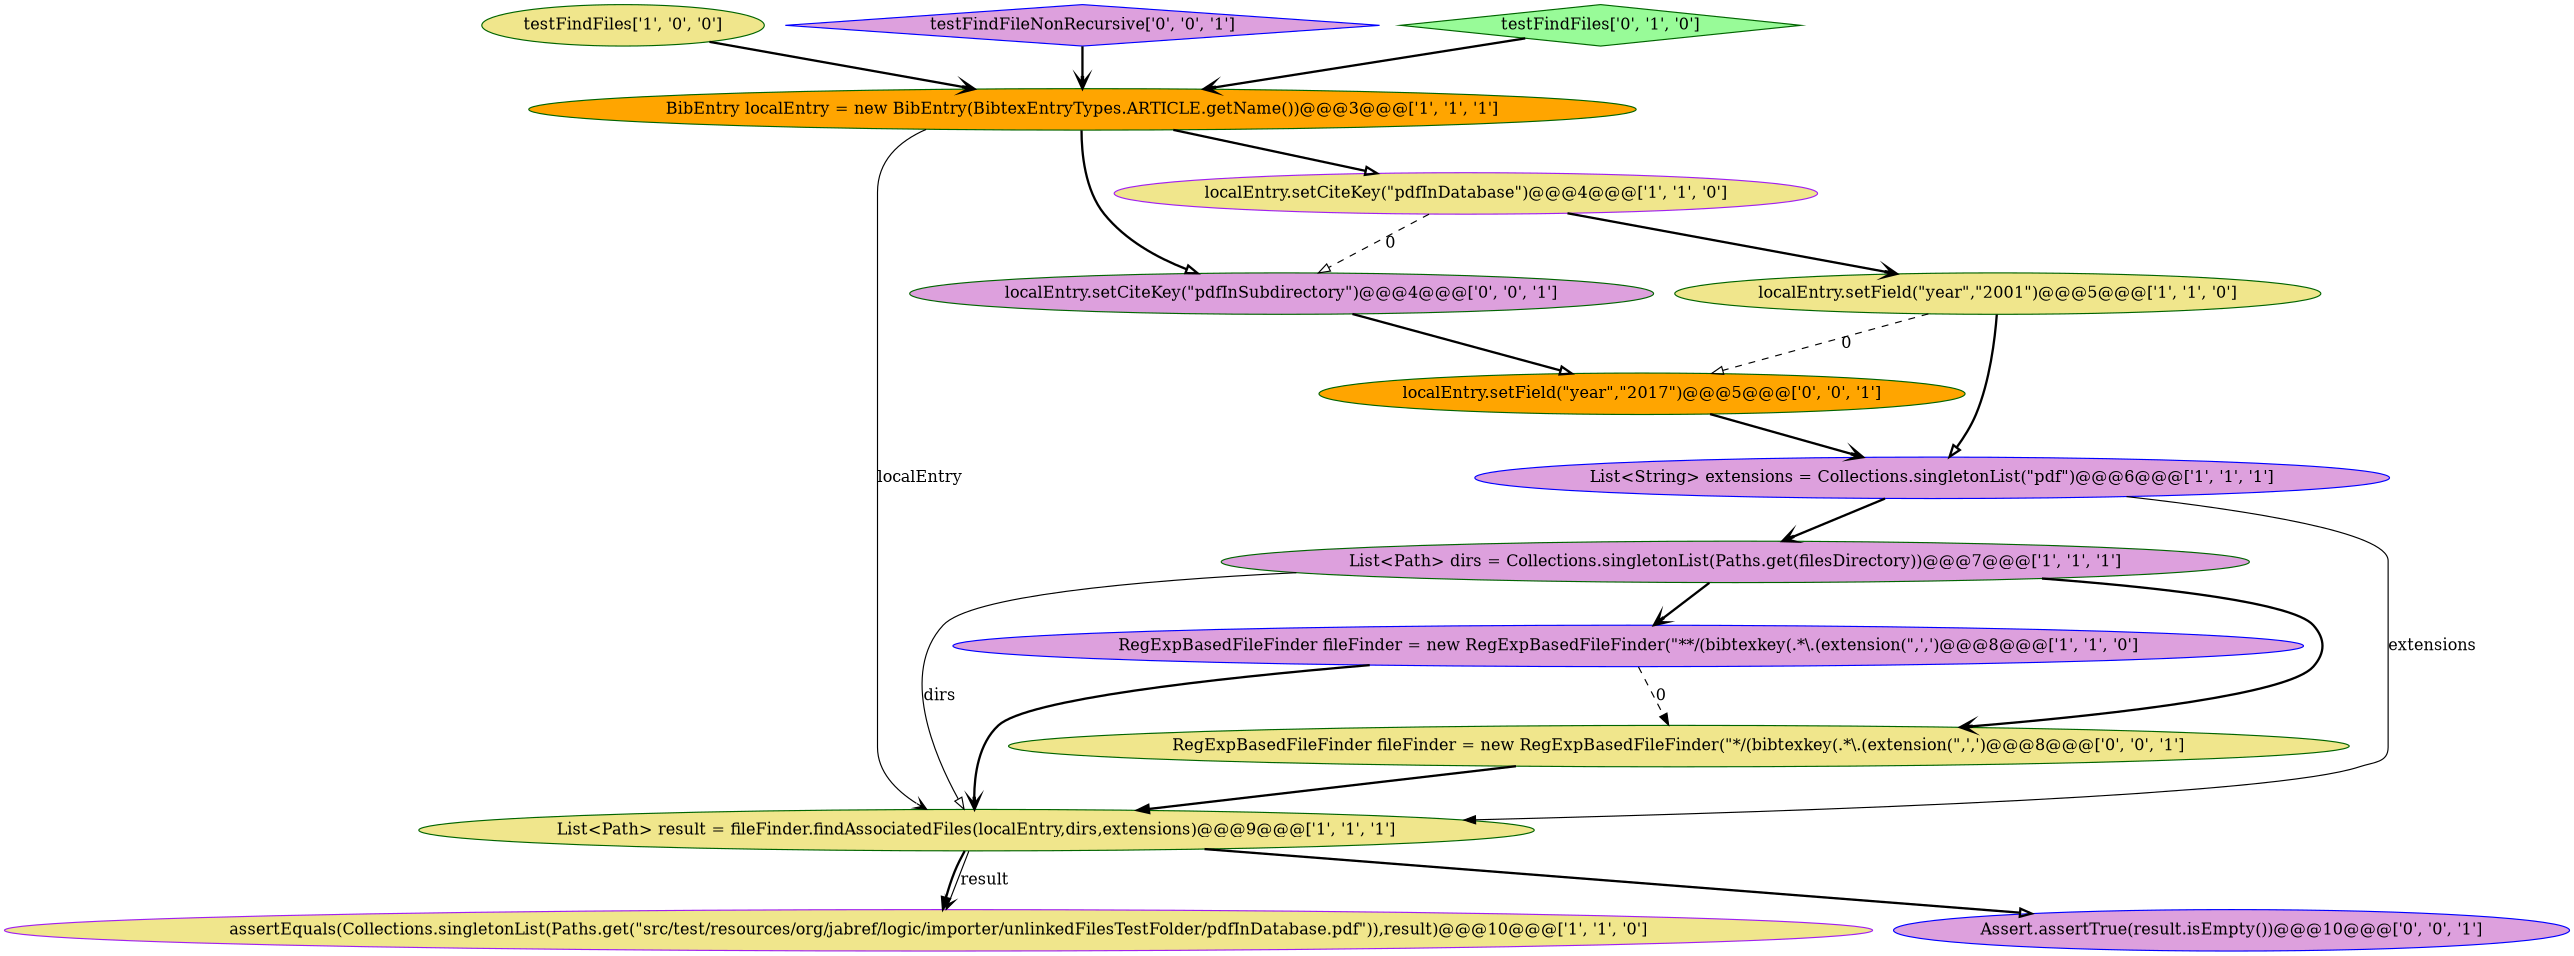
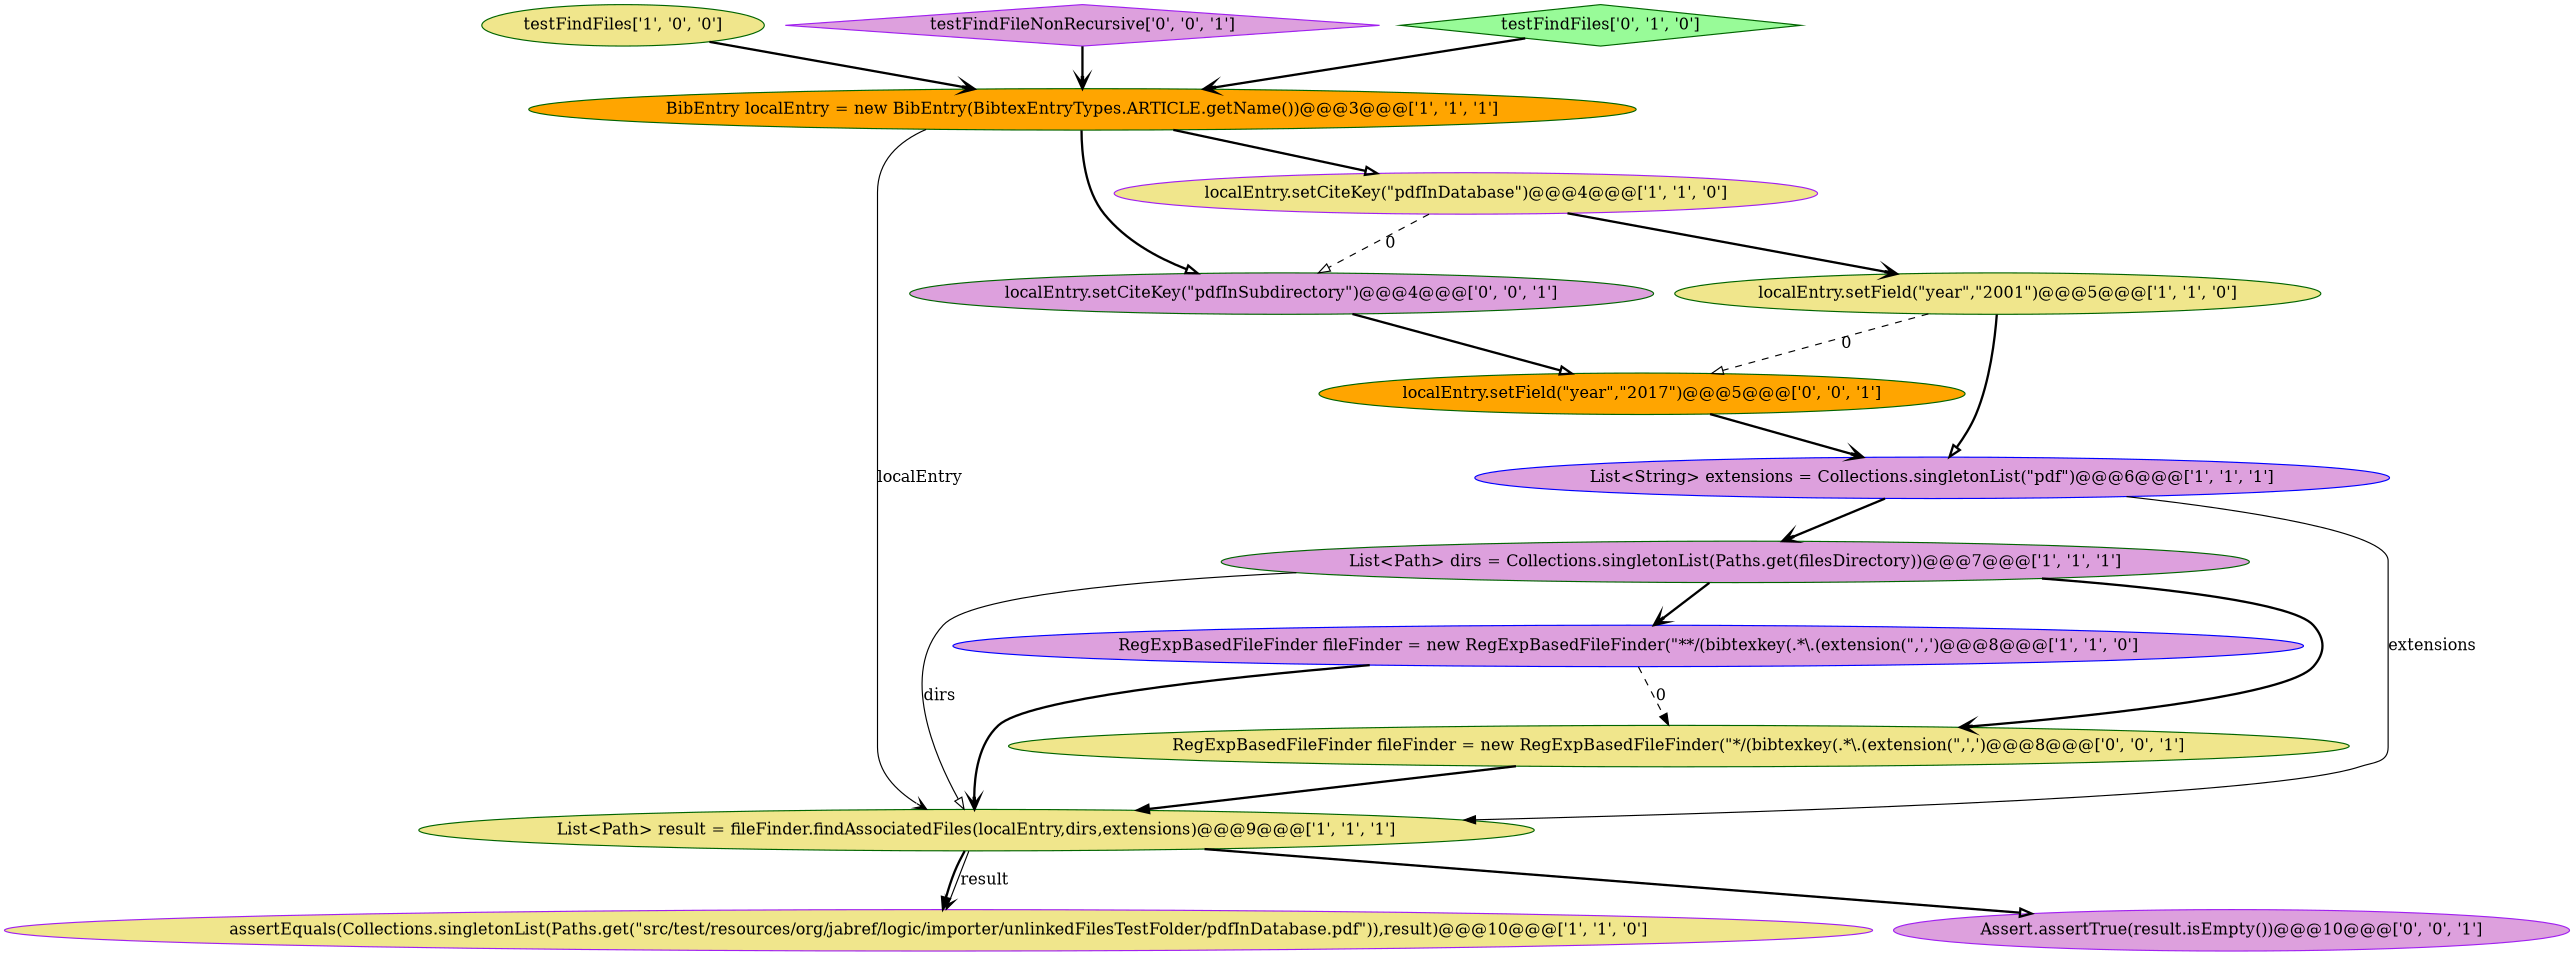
(1082, 25) -> (1082, 25)
(2232, 930) -> (2232, 930)
